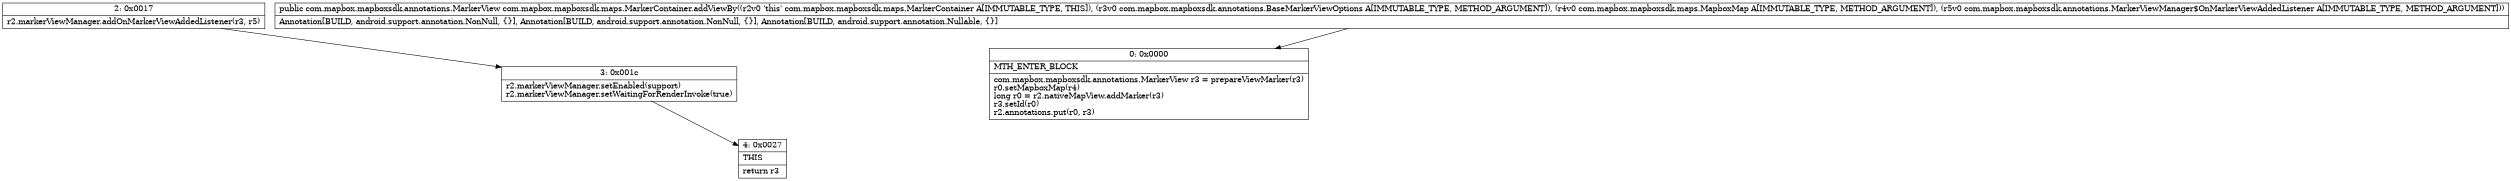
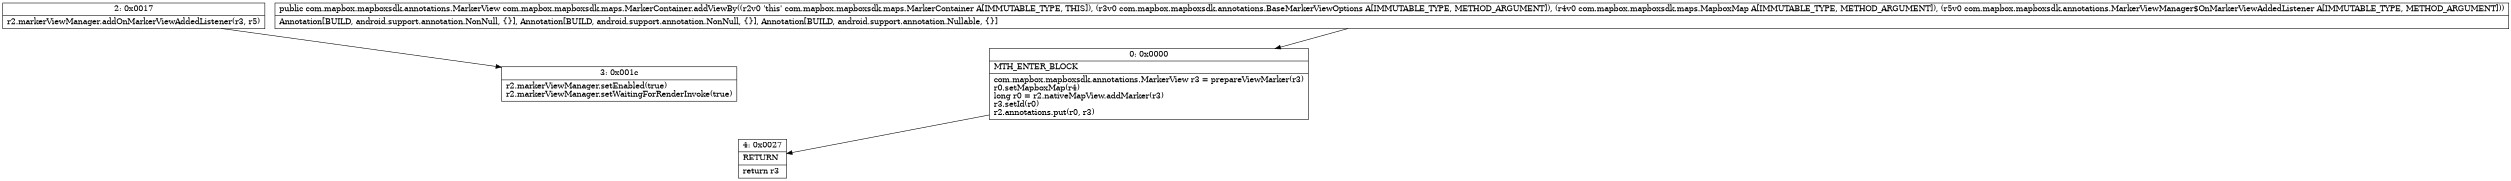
(593, 86) -> (587, 86)
(692, 122) -> (891, 134)
(753, 158) -> (761, 158)
